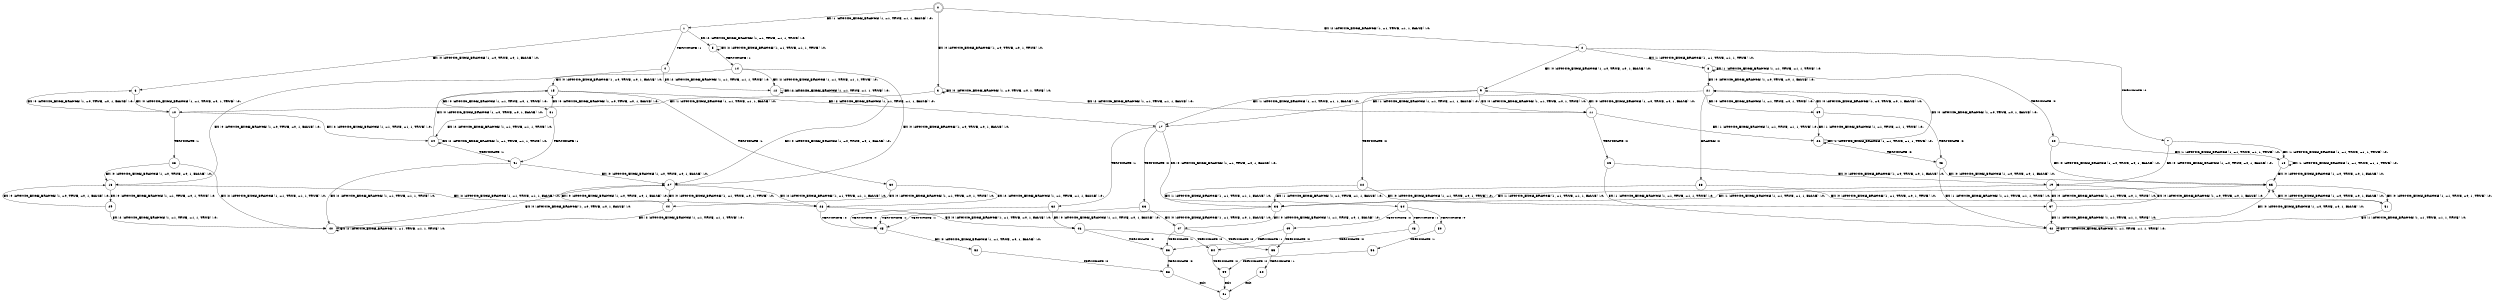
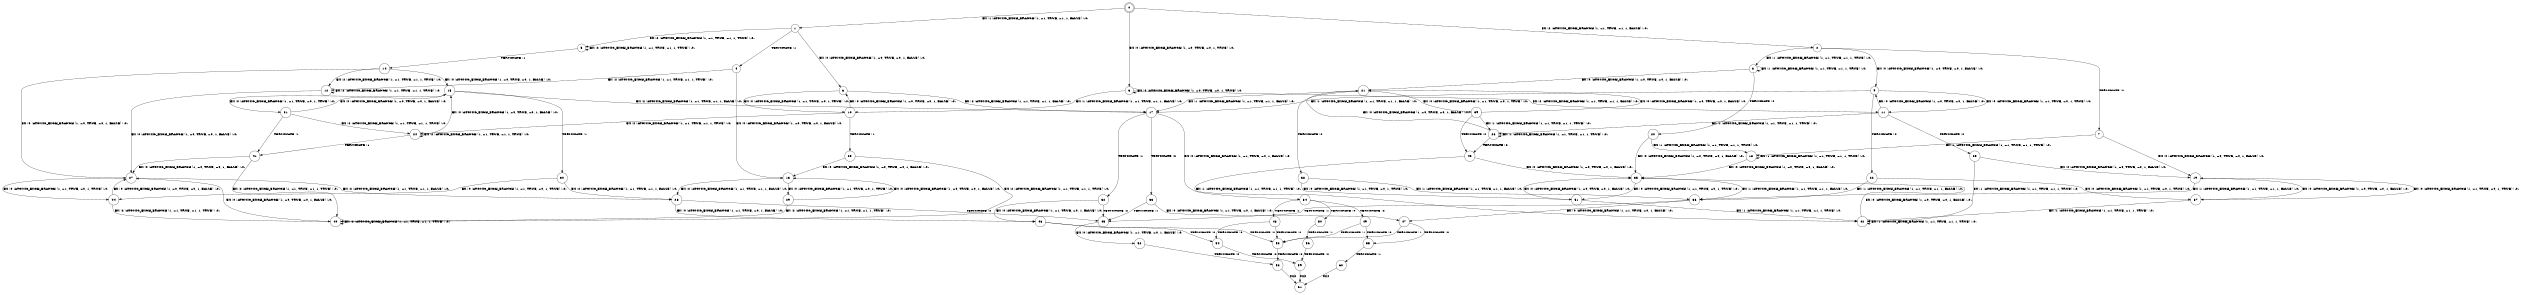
none -> (995, 107)
(1711, 141) -> (1310, 134)
none -> (1276, 231)
